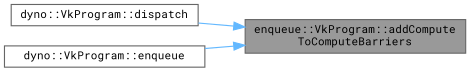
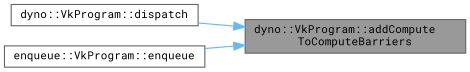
(355, 36) -> (355, 36)
(105, 57) -> (105, 57)
